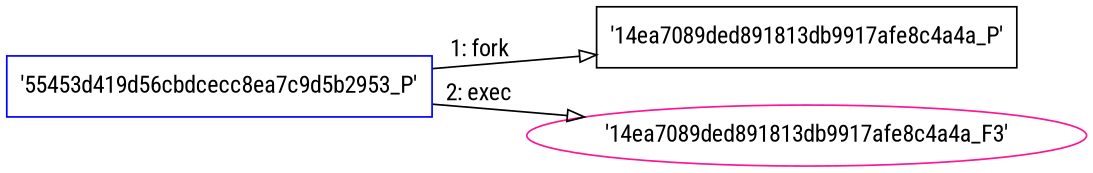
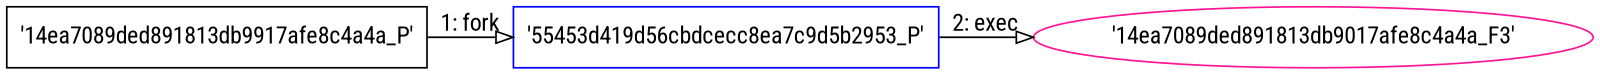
(506, 62) -> (461, 37)
(807, 136) -> (1313, 37)
